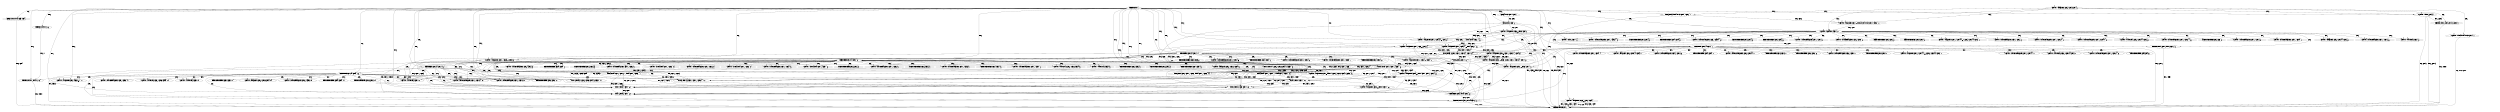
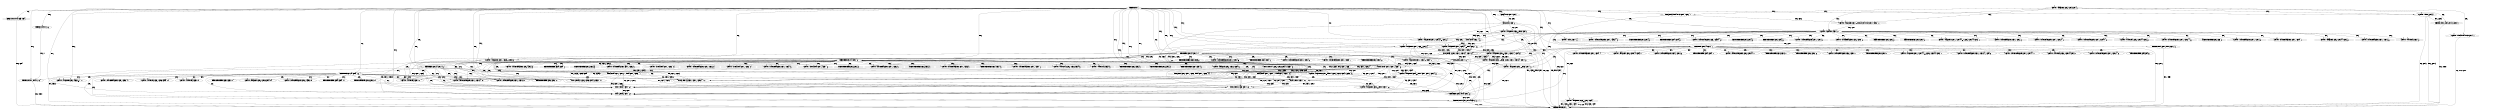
(2185, 33) -> none
none -> (1974, 54)
(1435, 56) -> (1276, 47)
(1162, 57) -> (1162, 57)
(1393, 76) -> (1413, 78)
